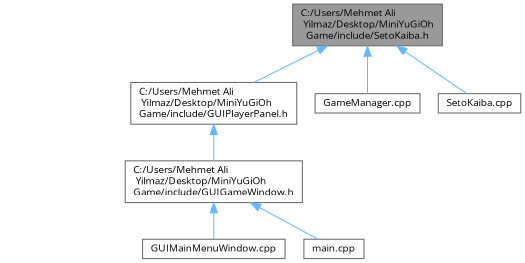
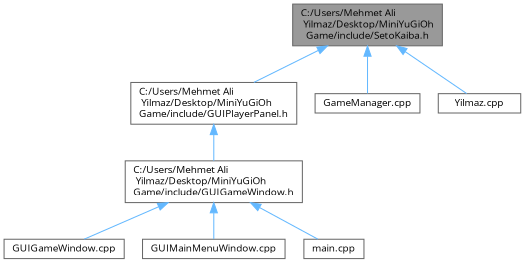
(480, 103) -> (480, 103)
none -> (64, 249)
